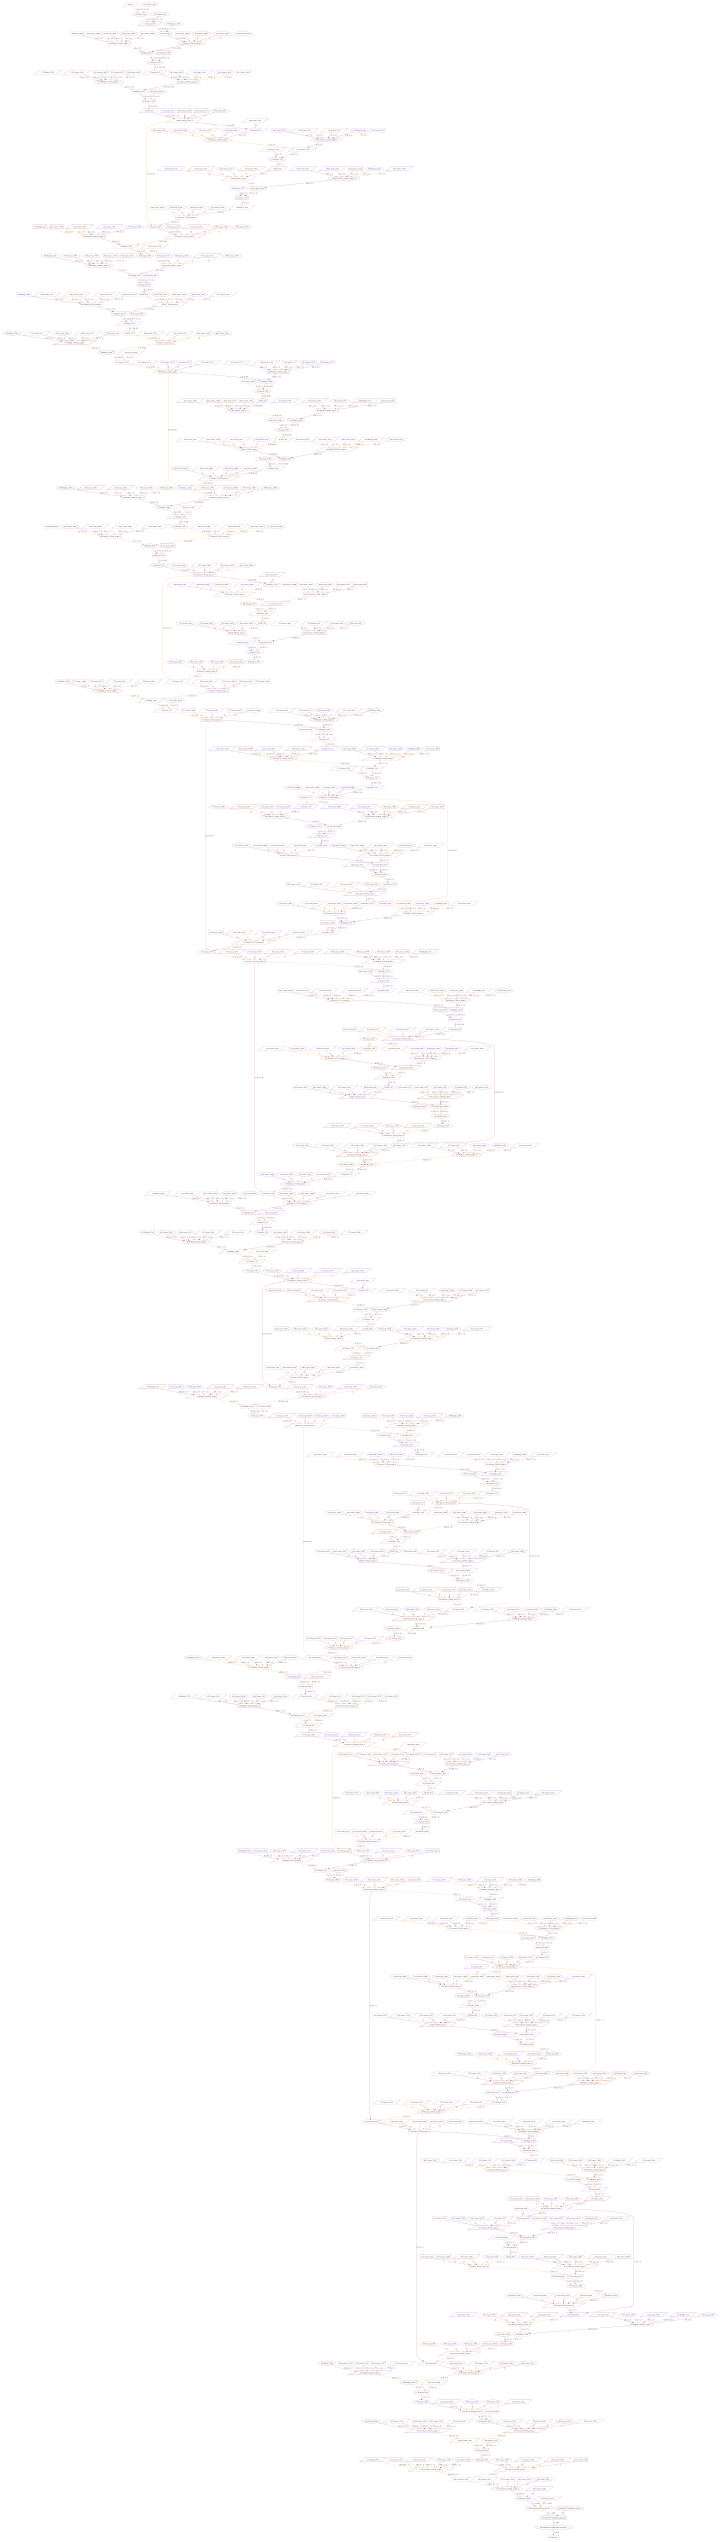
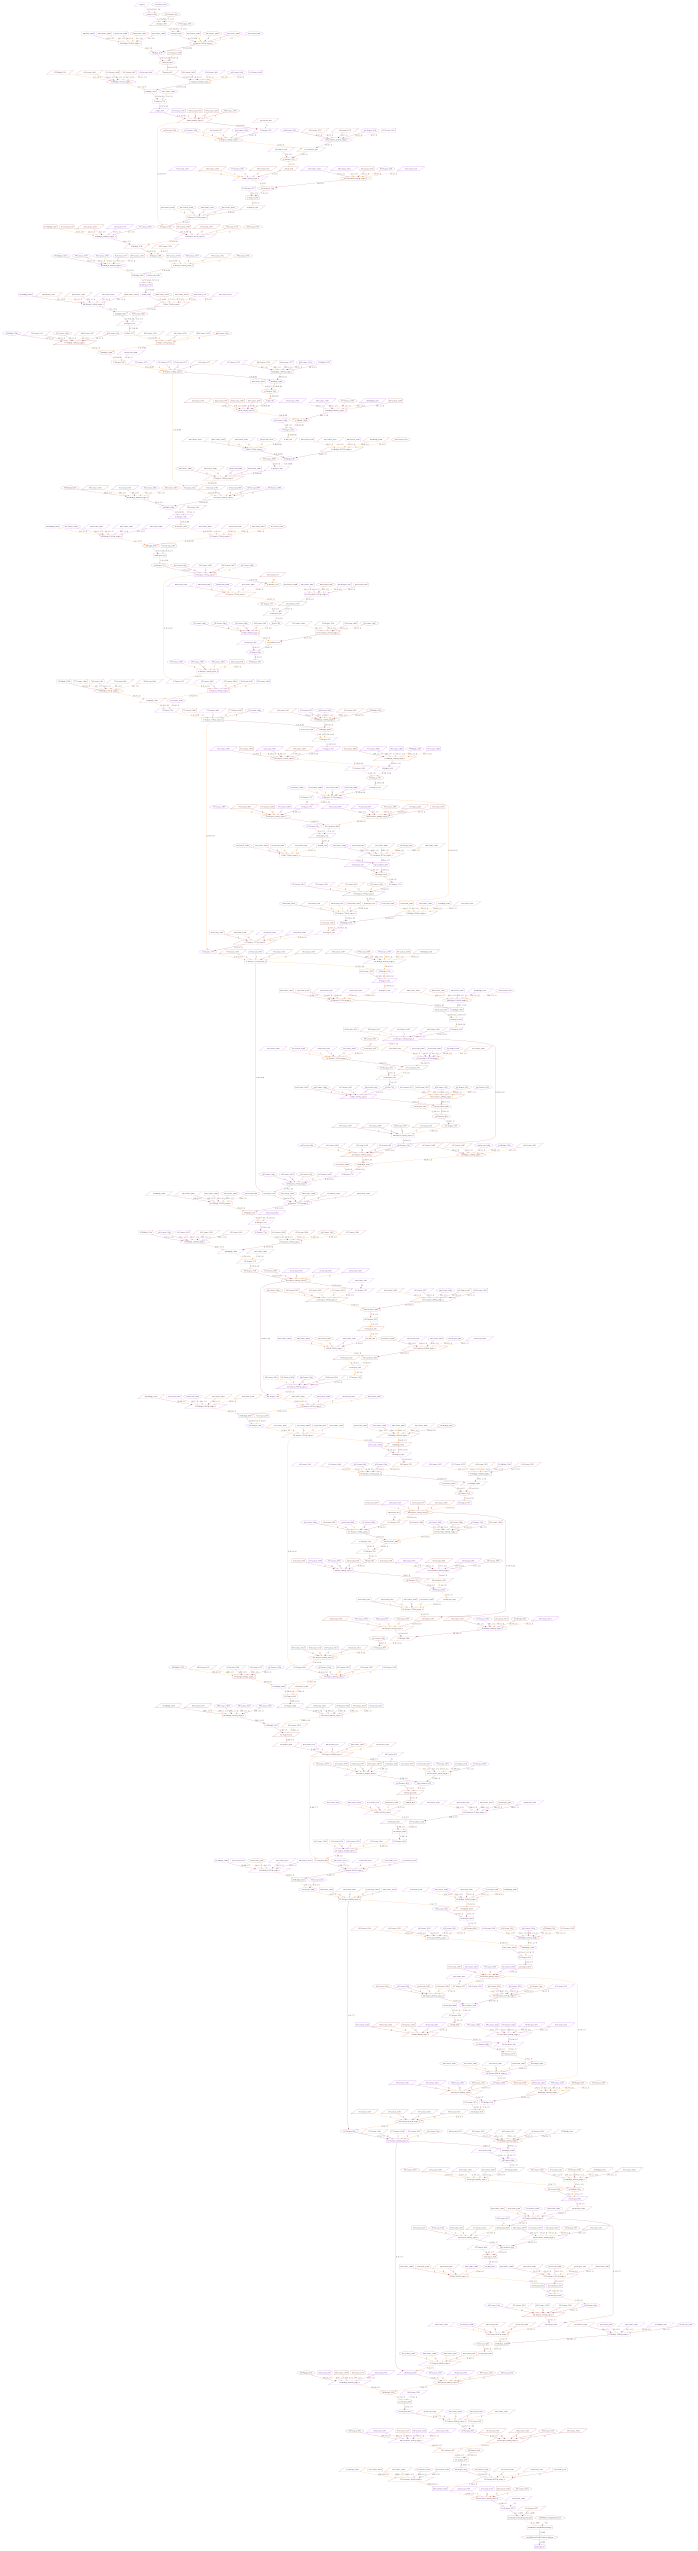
(374, 1314) -> (371, 1314)
